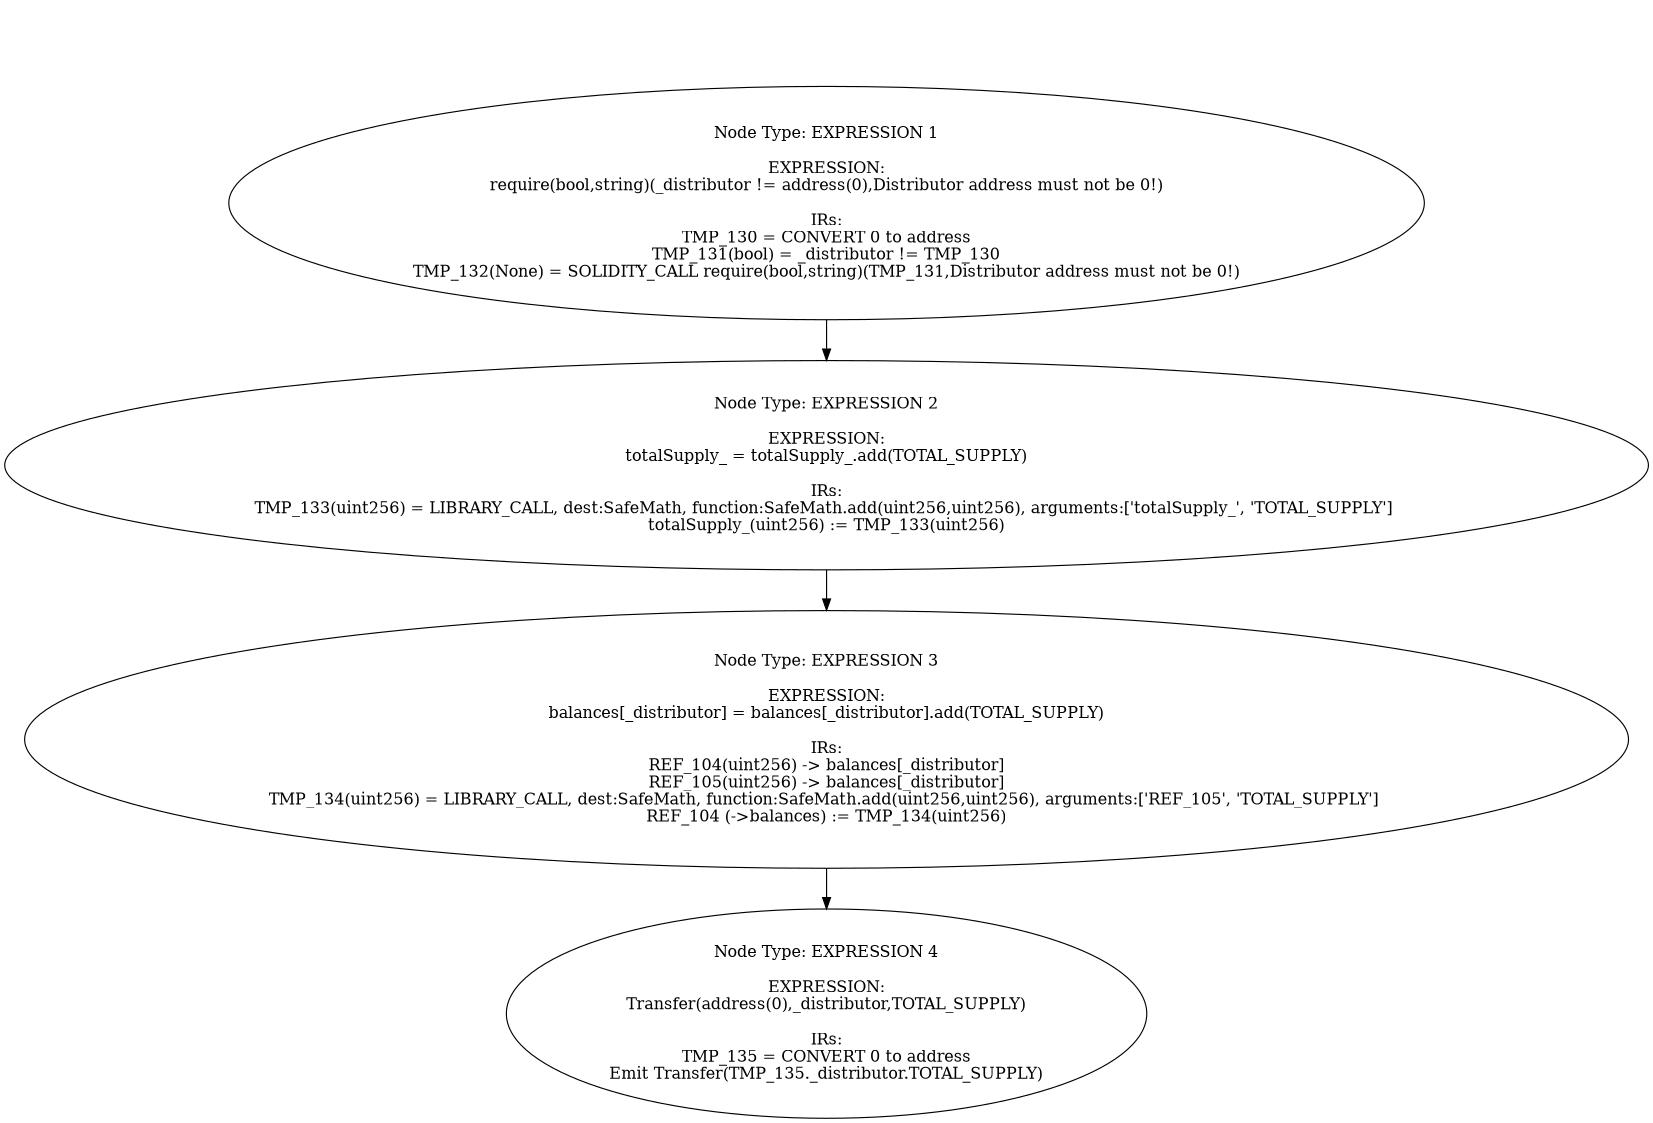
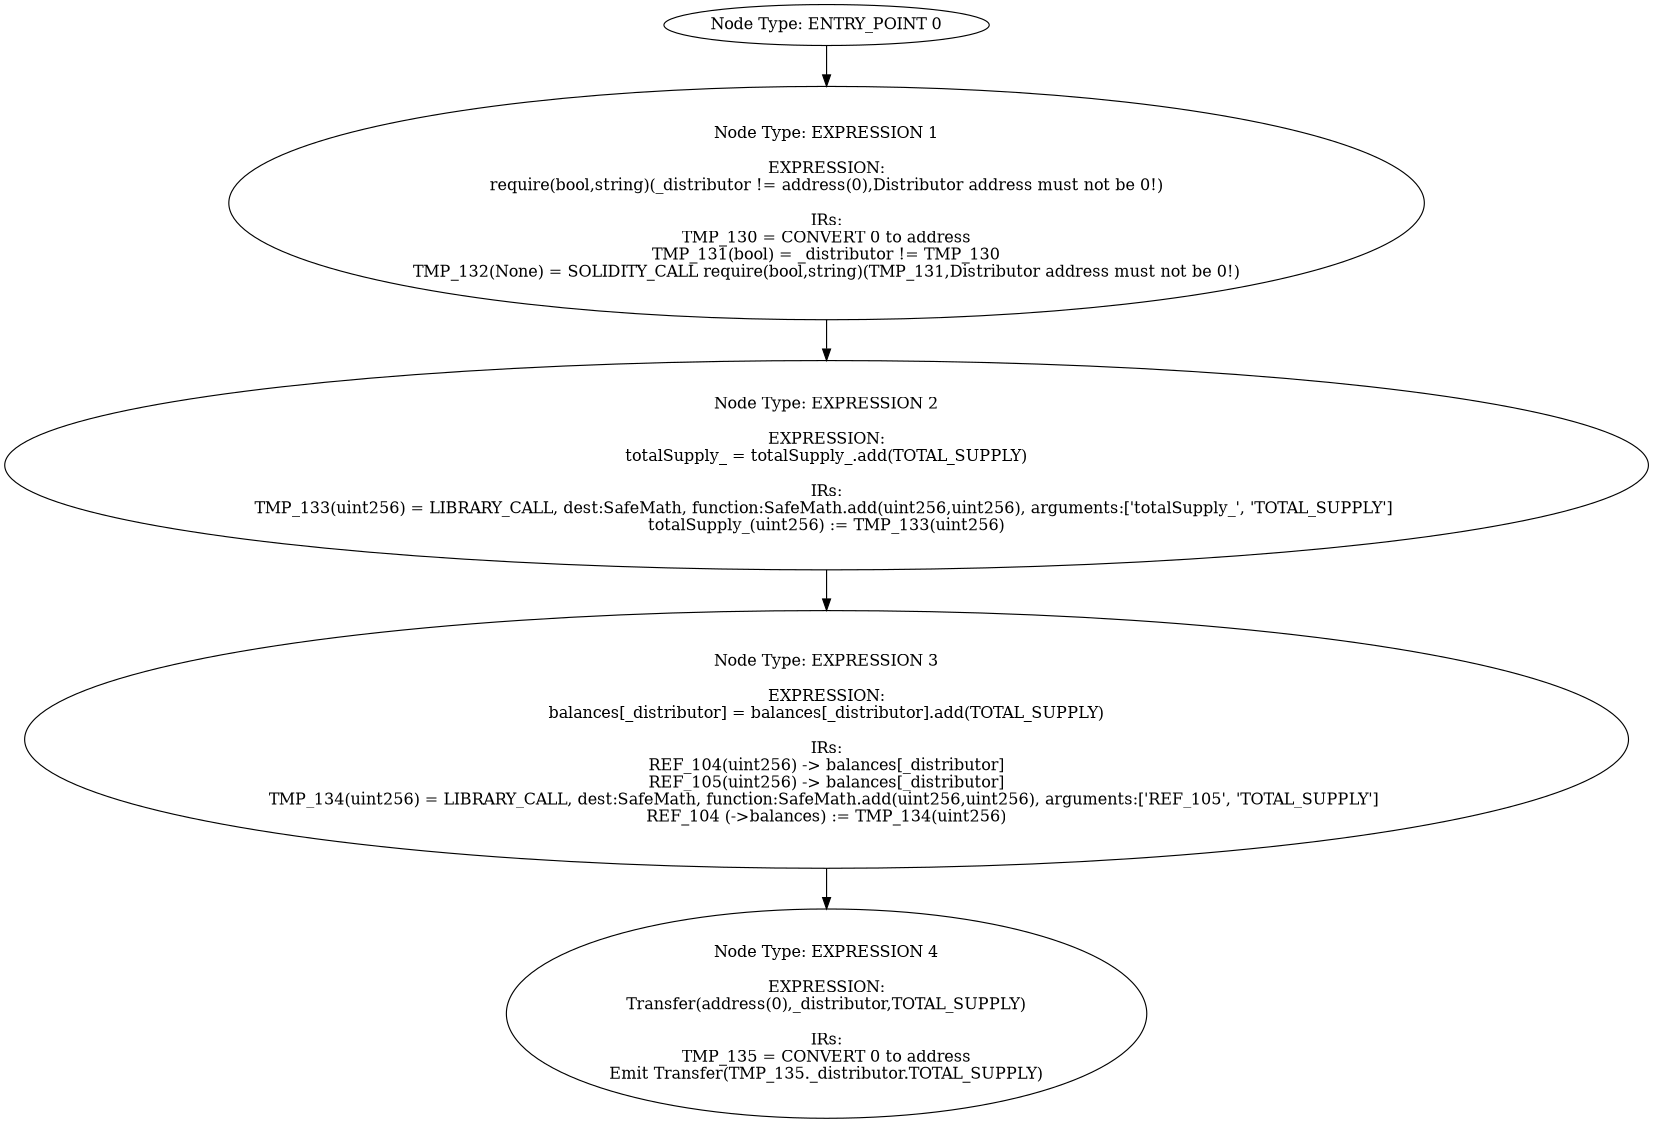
none -> (827, 25)
